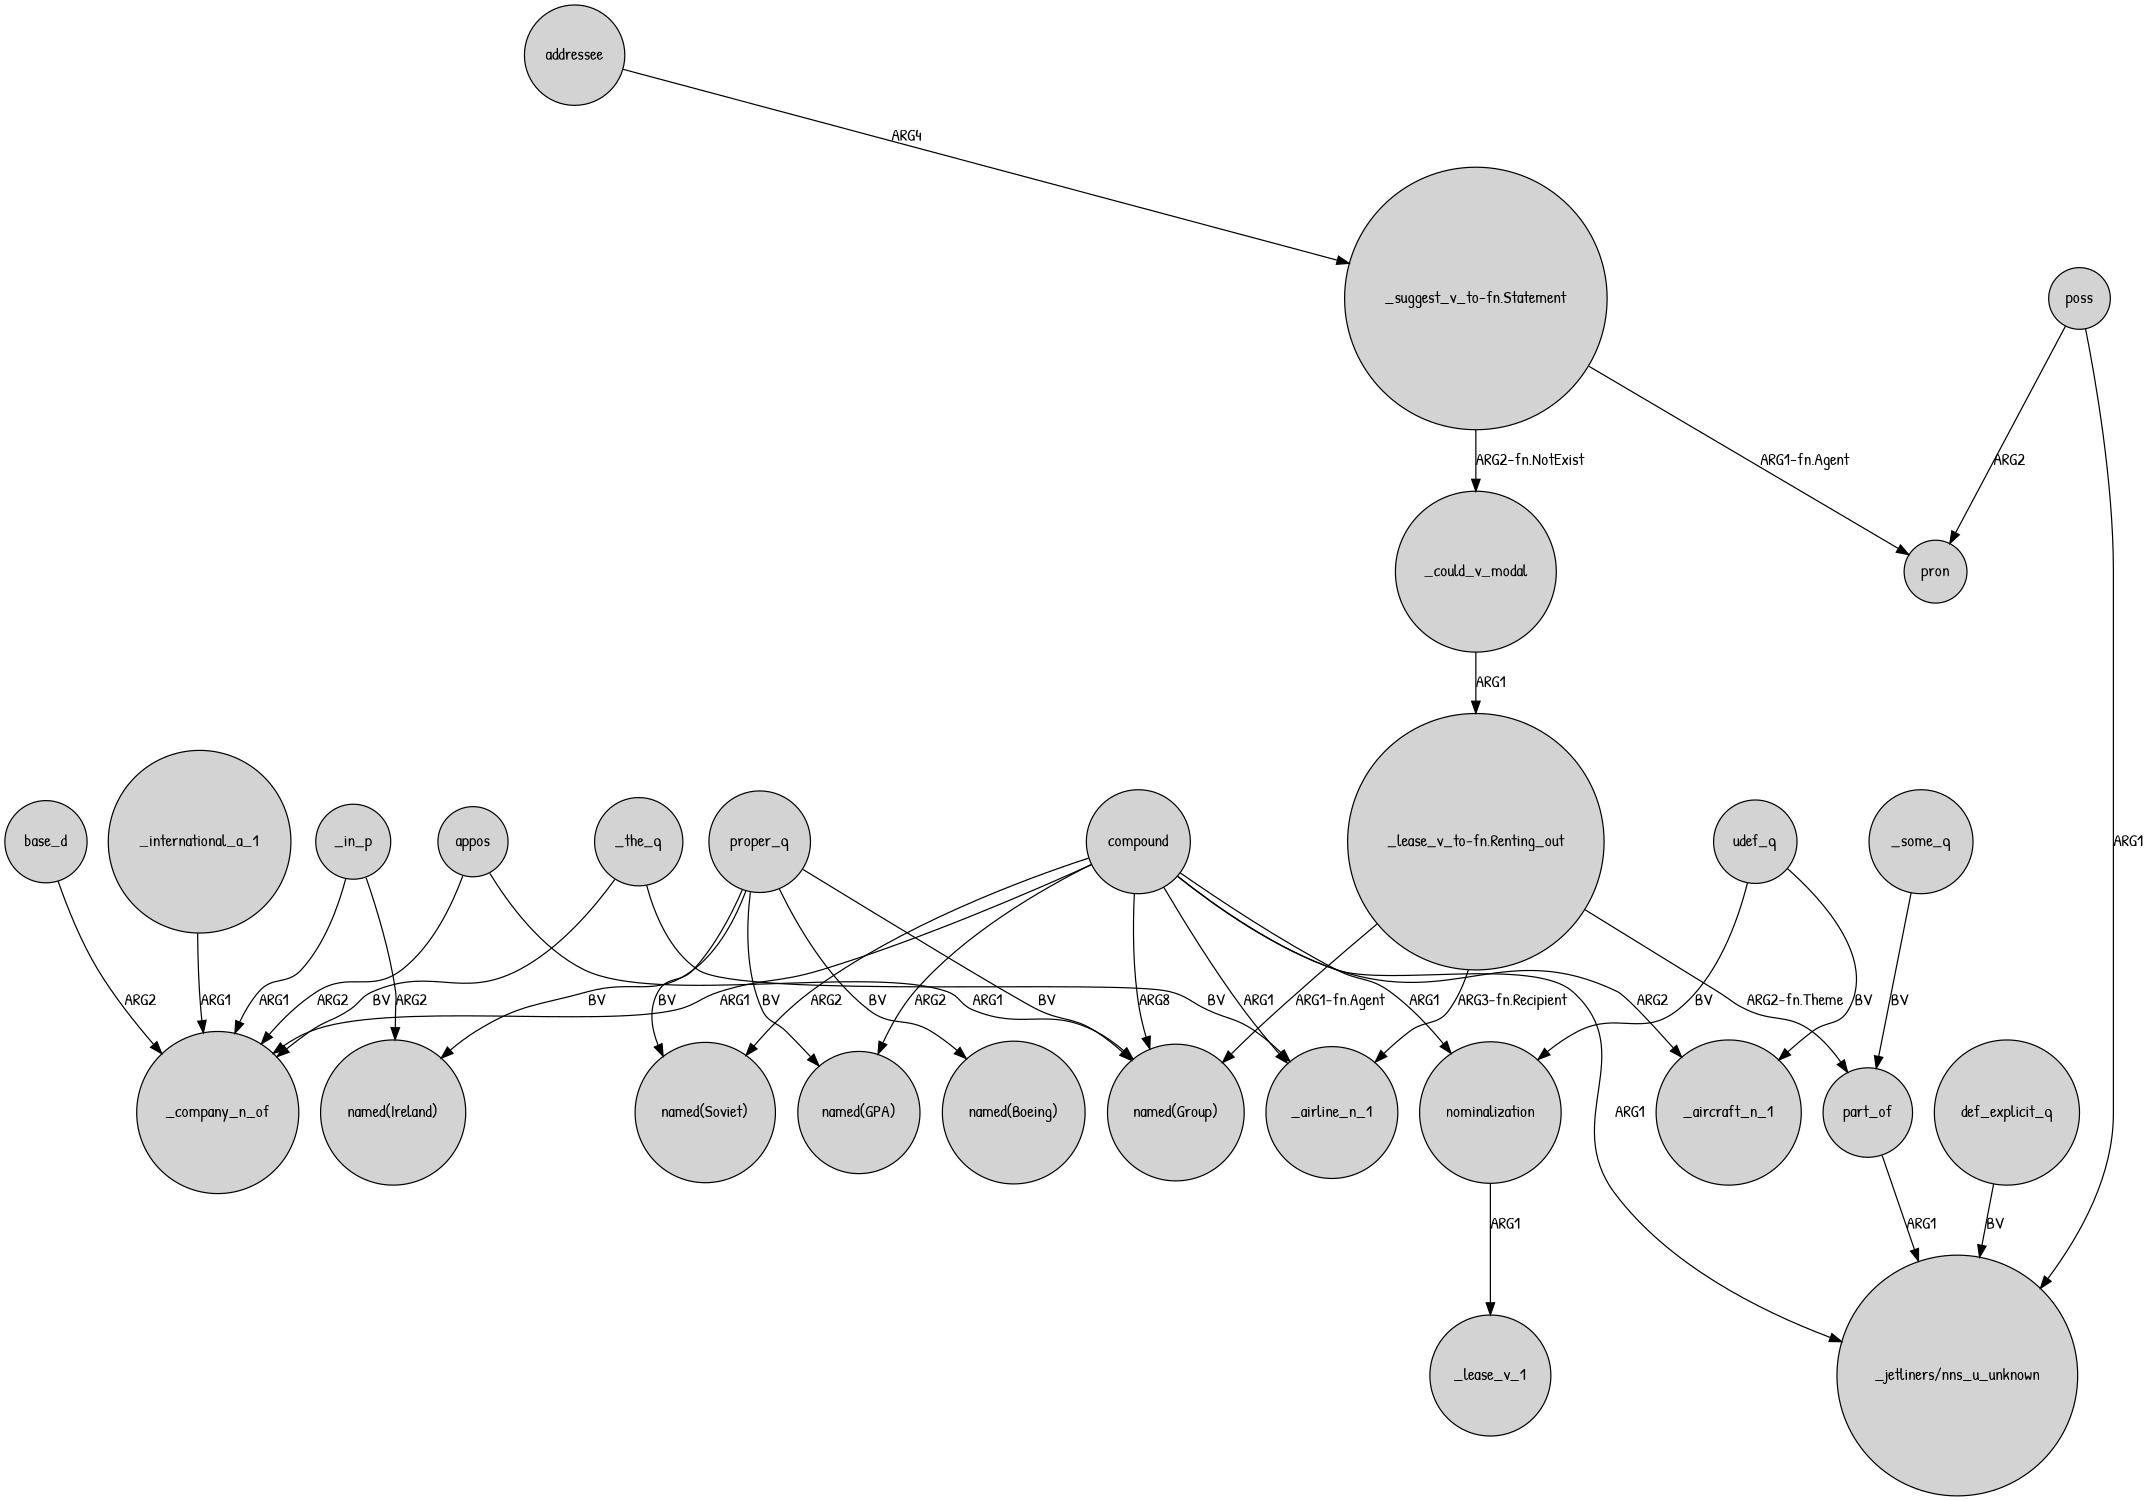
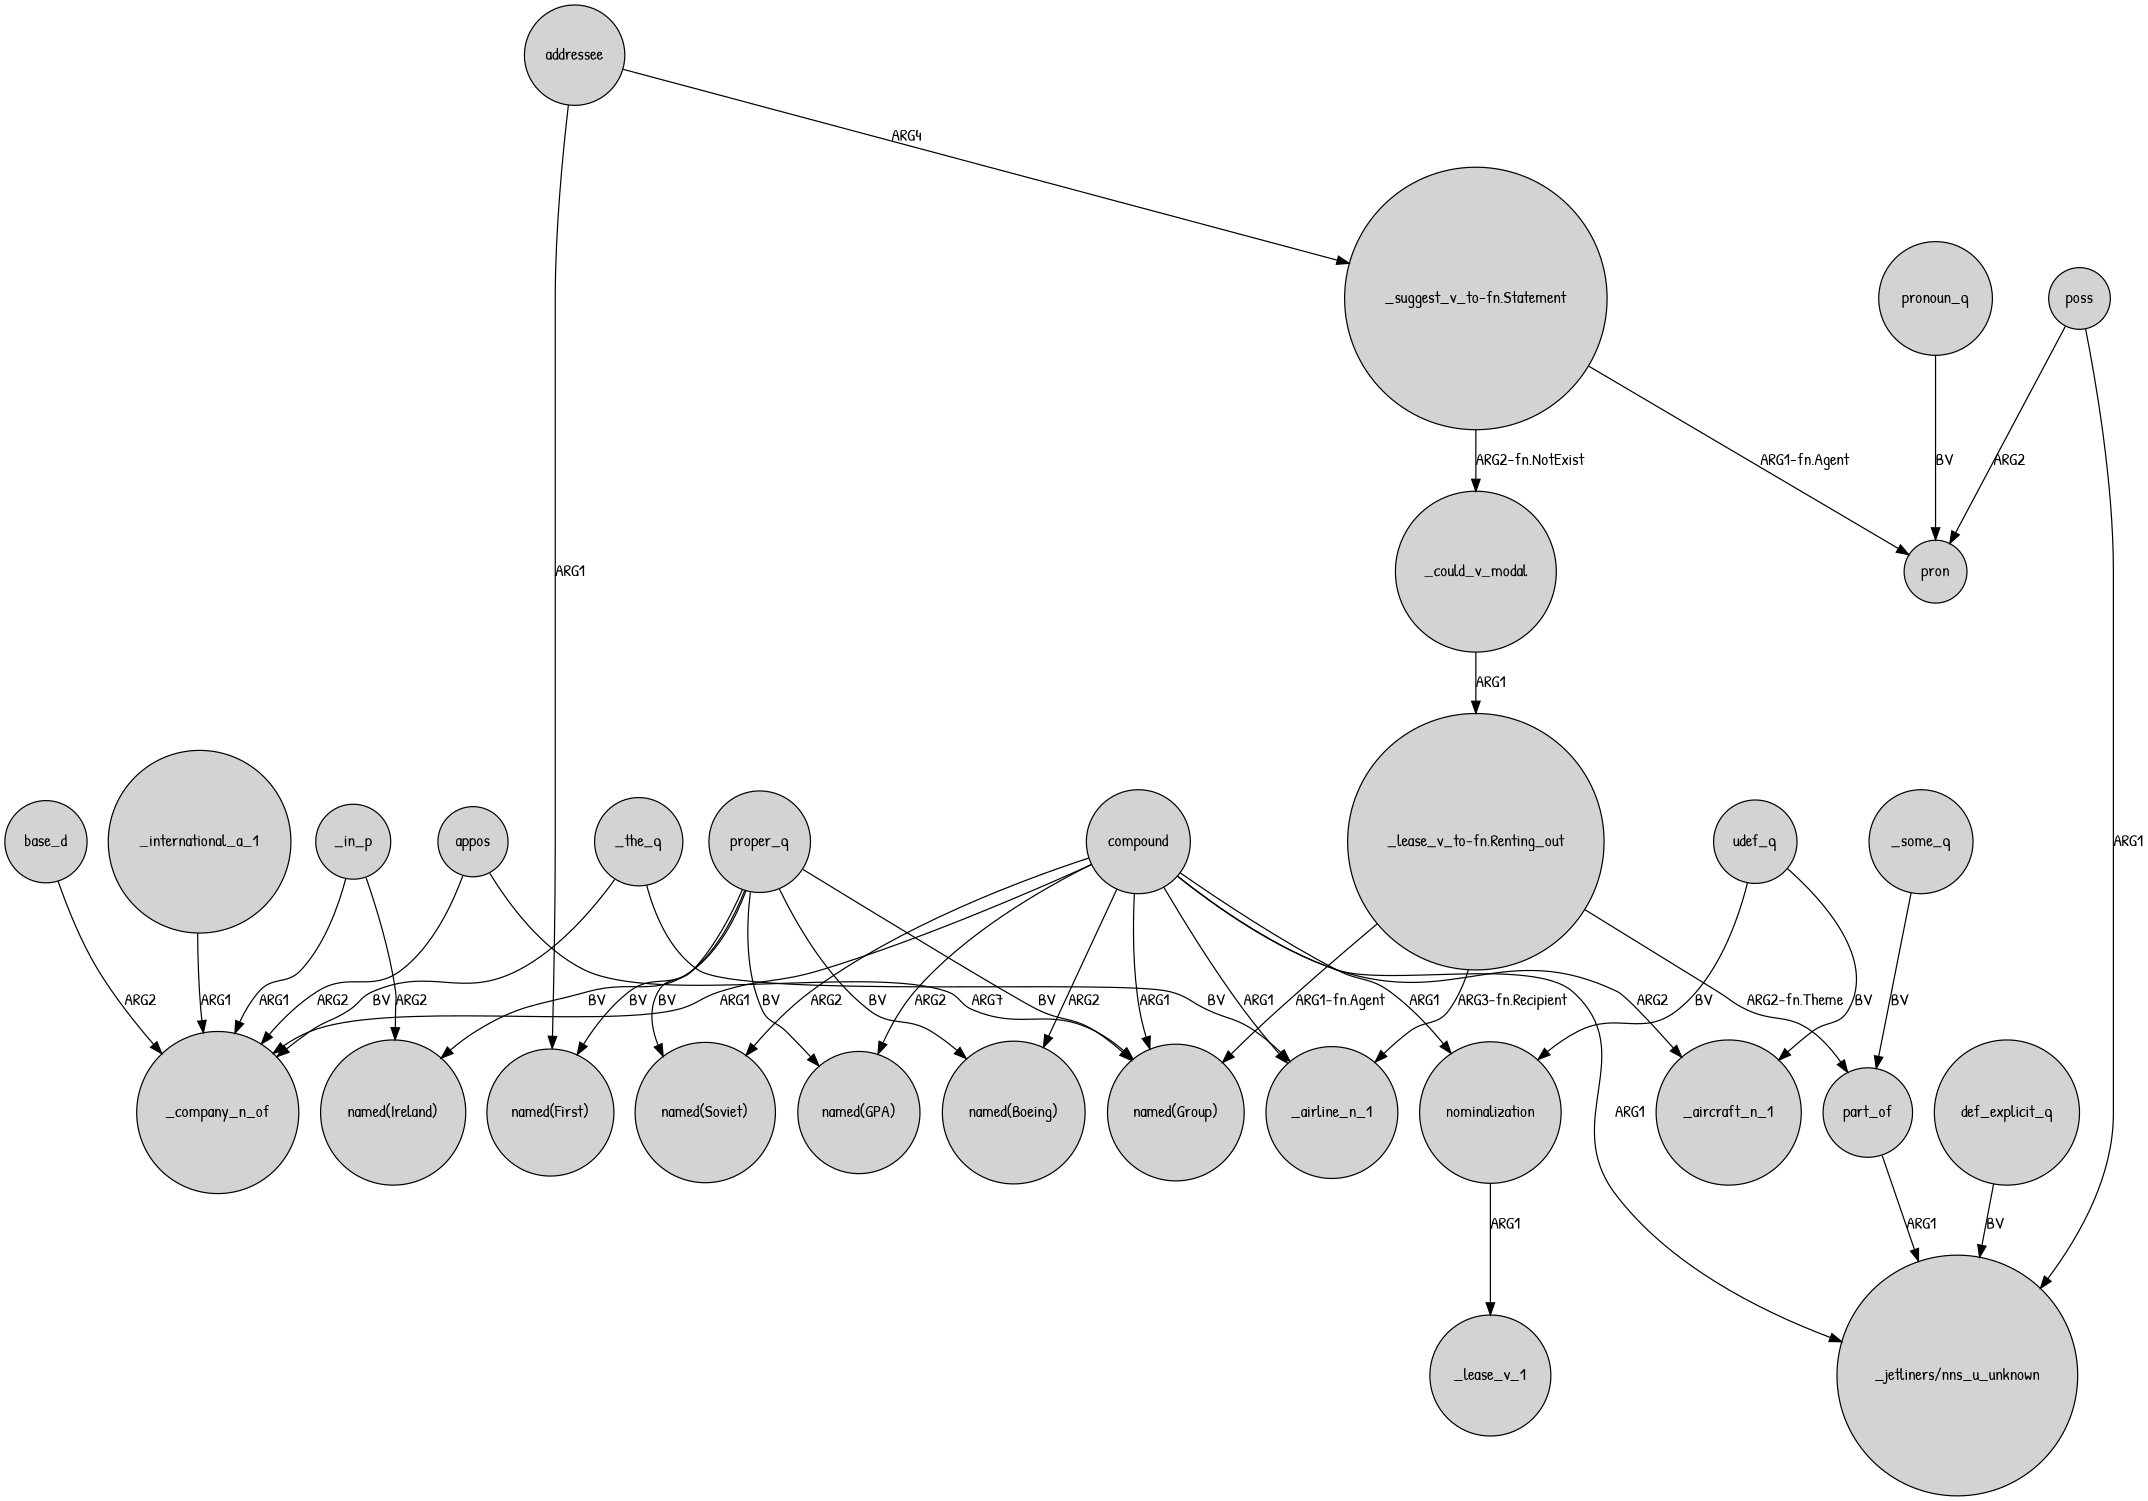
none -> (1936, 299)
none -> (1083, 963)
(988, 1001) -> (988, 1001)
(1155, 1001) -> (1155, 1001)
none -> (550, 1113)
